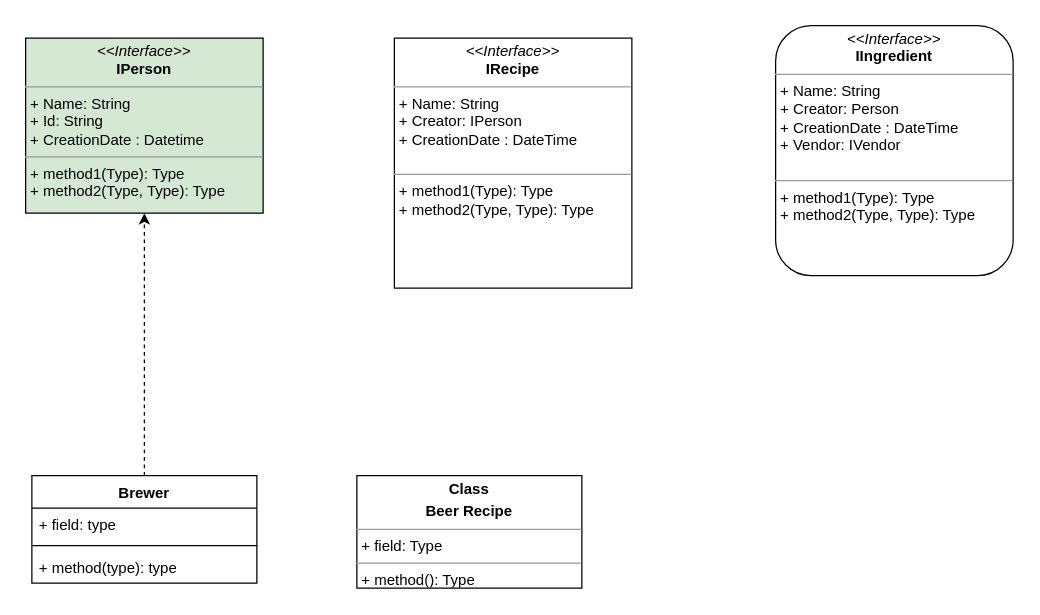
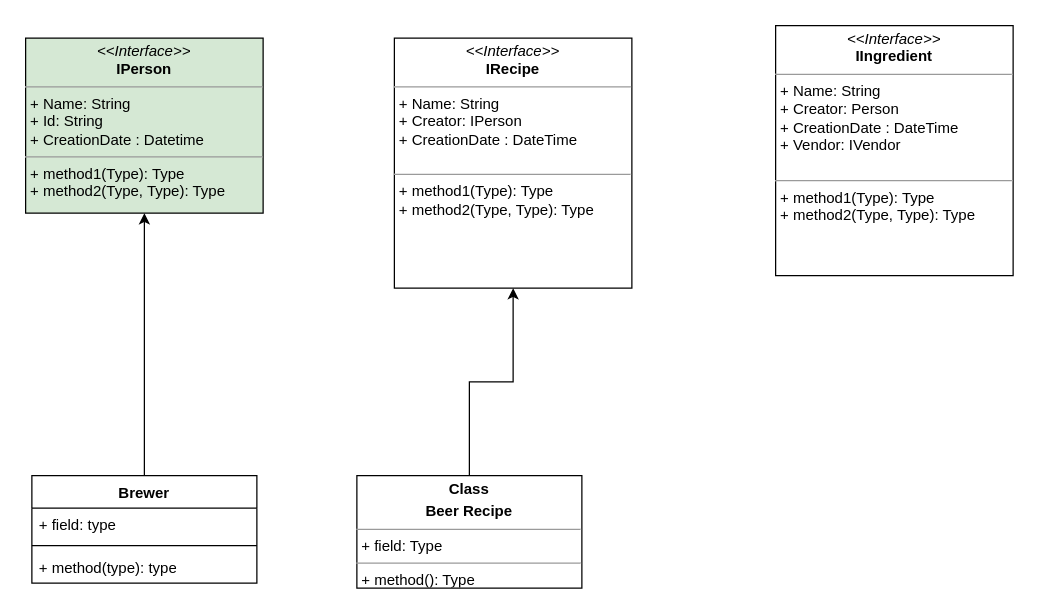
(894, 151) -> (894, 151)
(144, 347) -> (144, 347)
none -> (487, 382)
